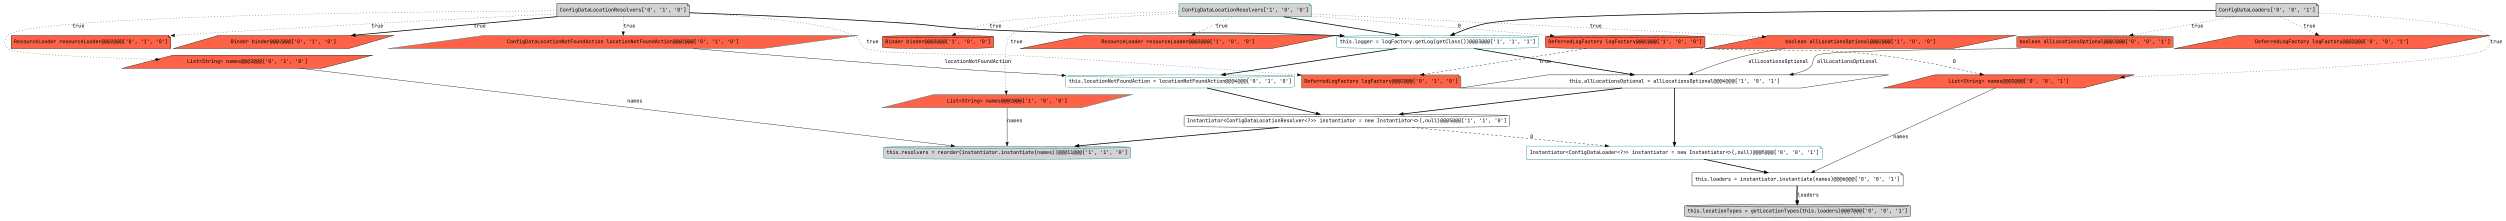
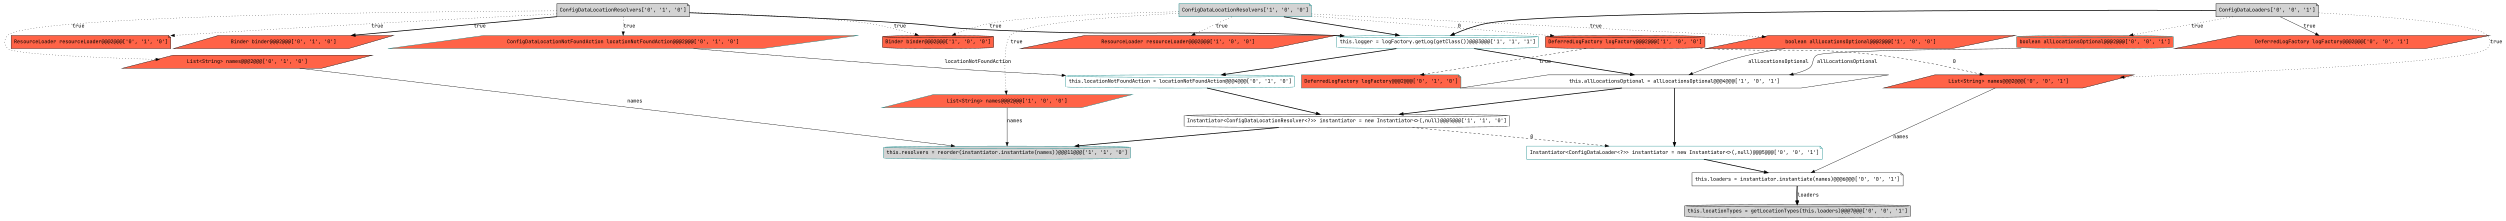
(2298, 25) -> (2298, 25)
(990, 55) -> (803, 18)
